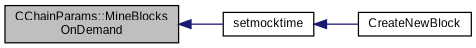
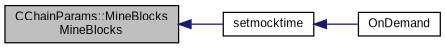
(92, 24) -> (92, 24)
(415, 24) -> (399, 24)
